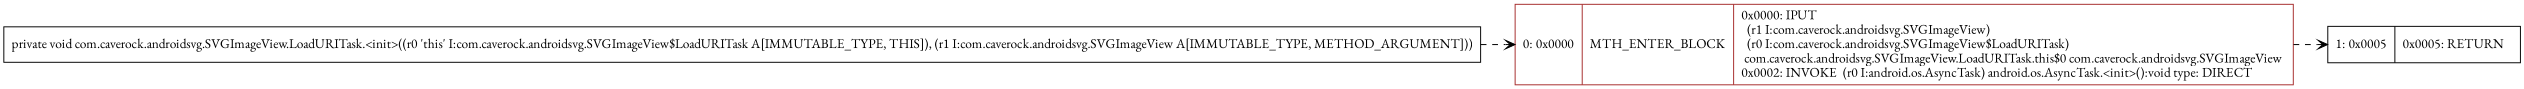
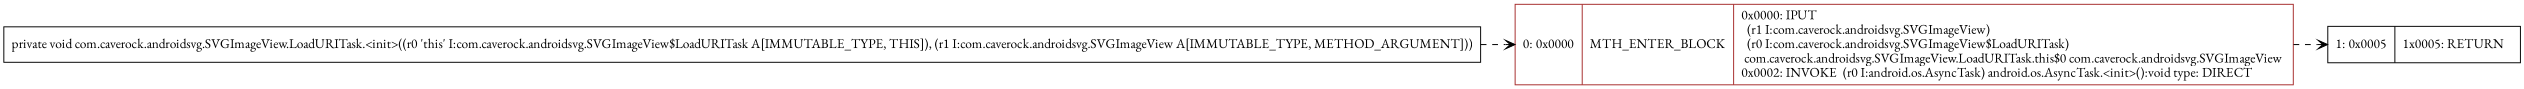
(2458, 44) -> (2458, 44)
